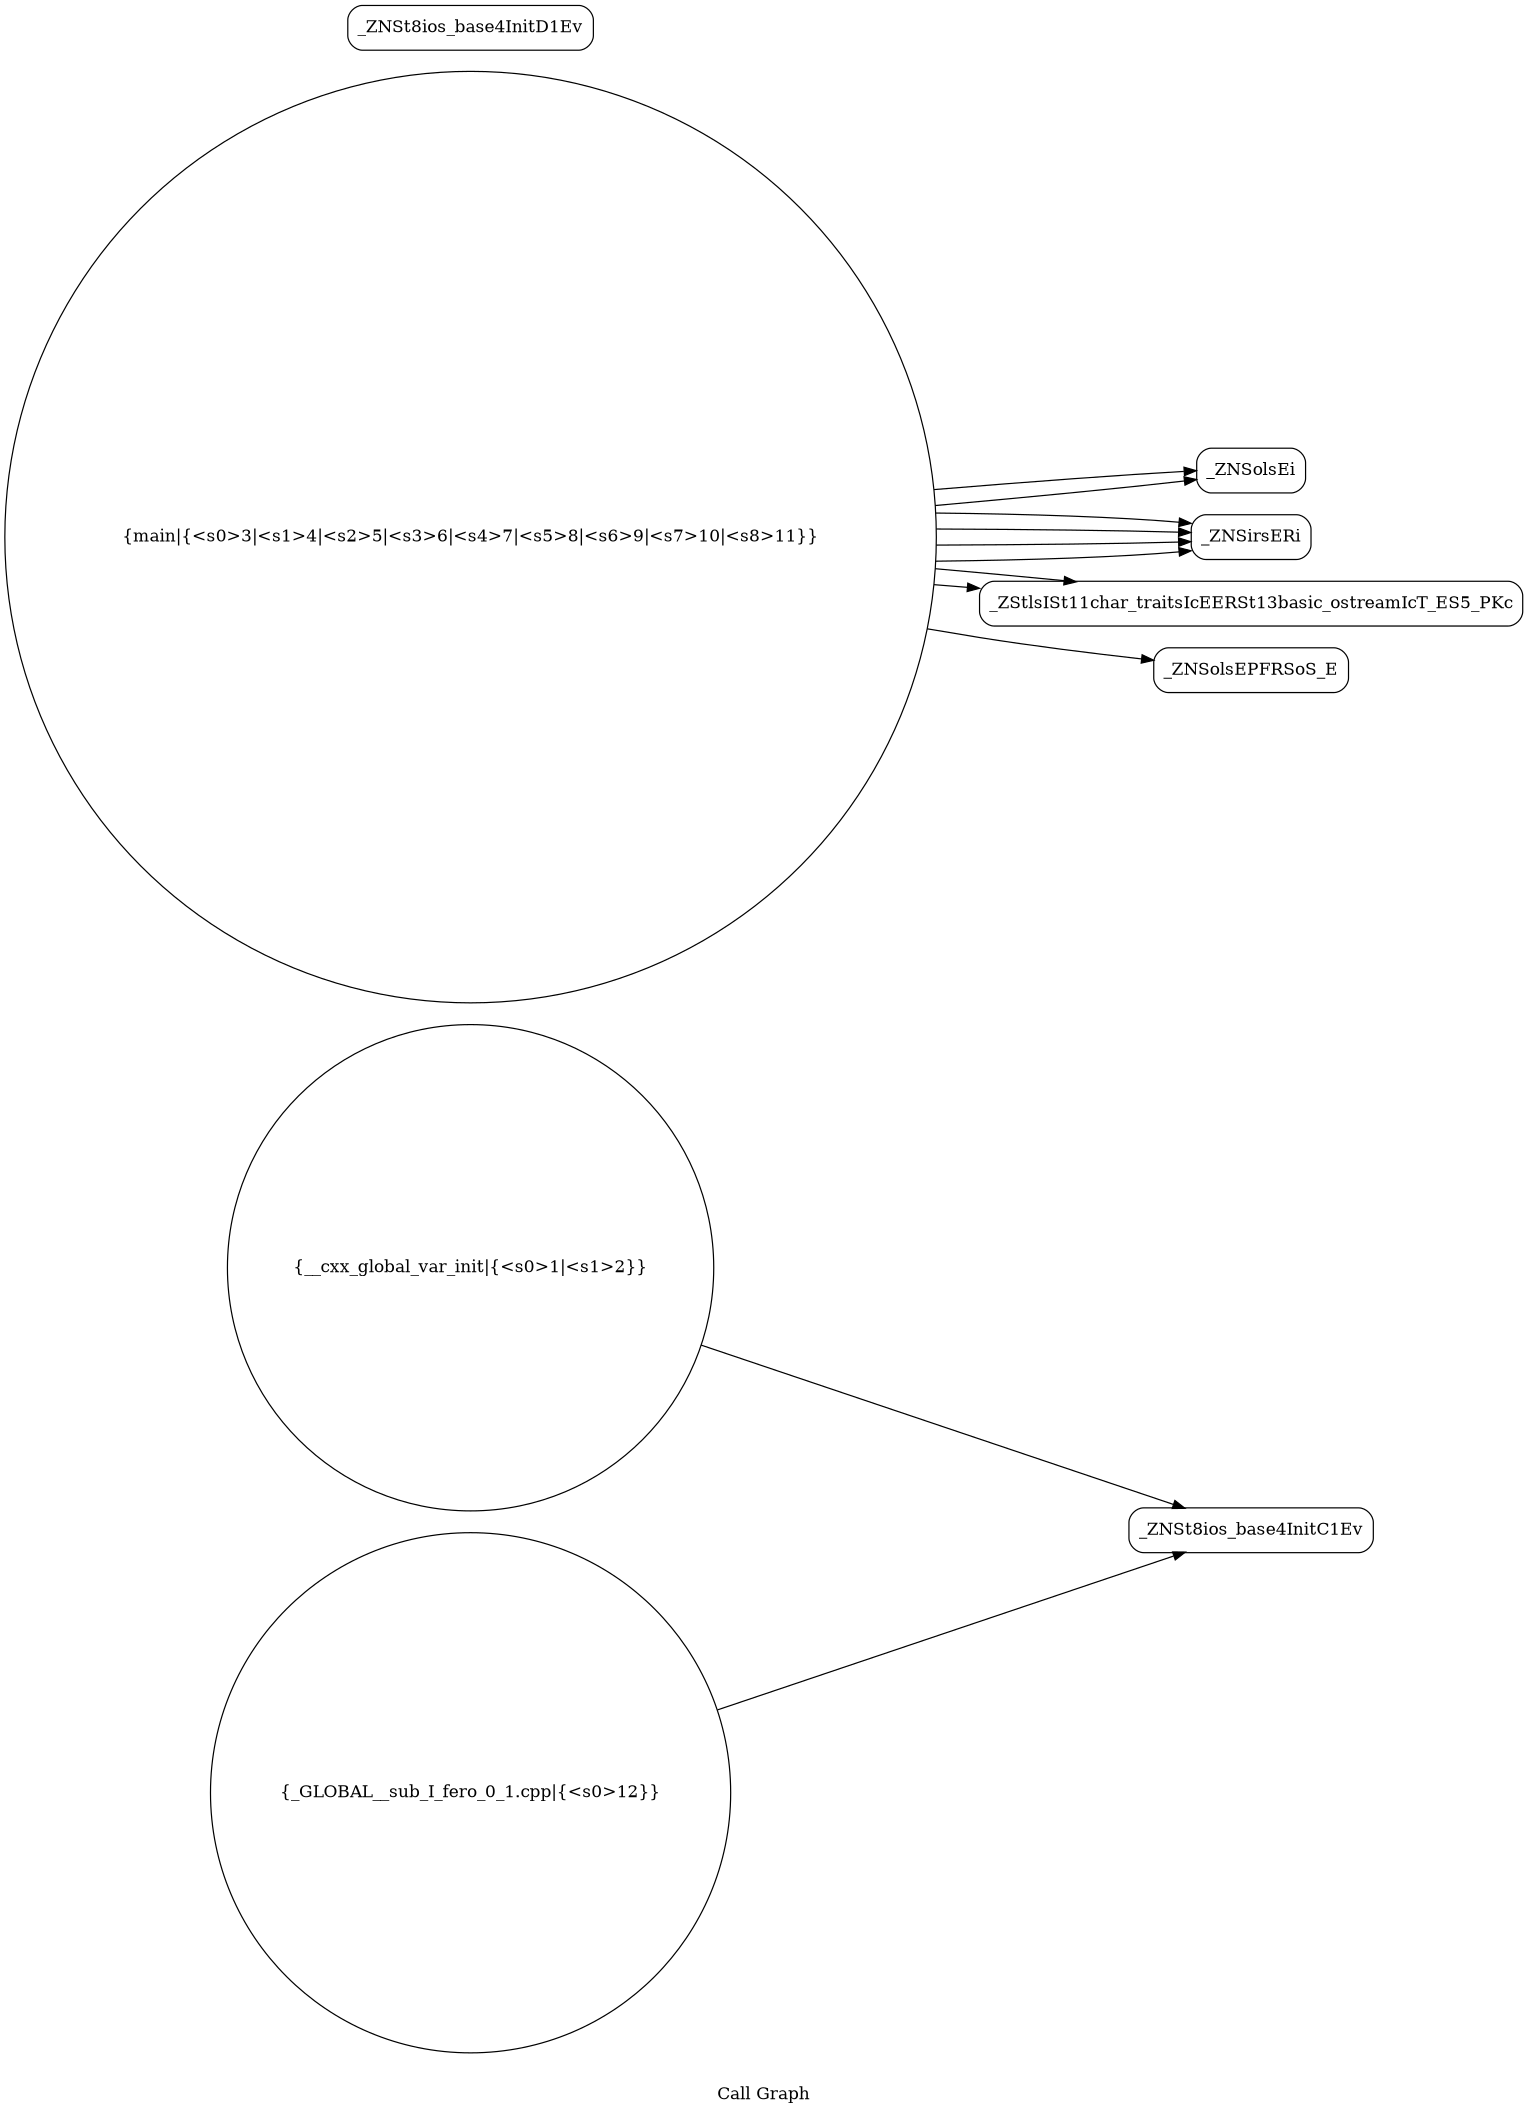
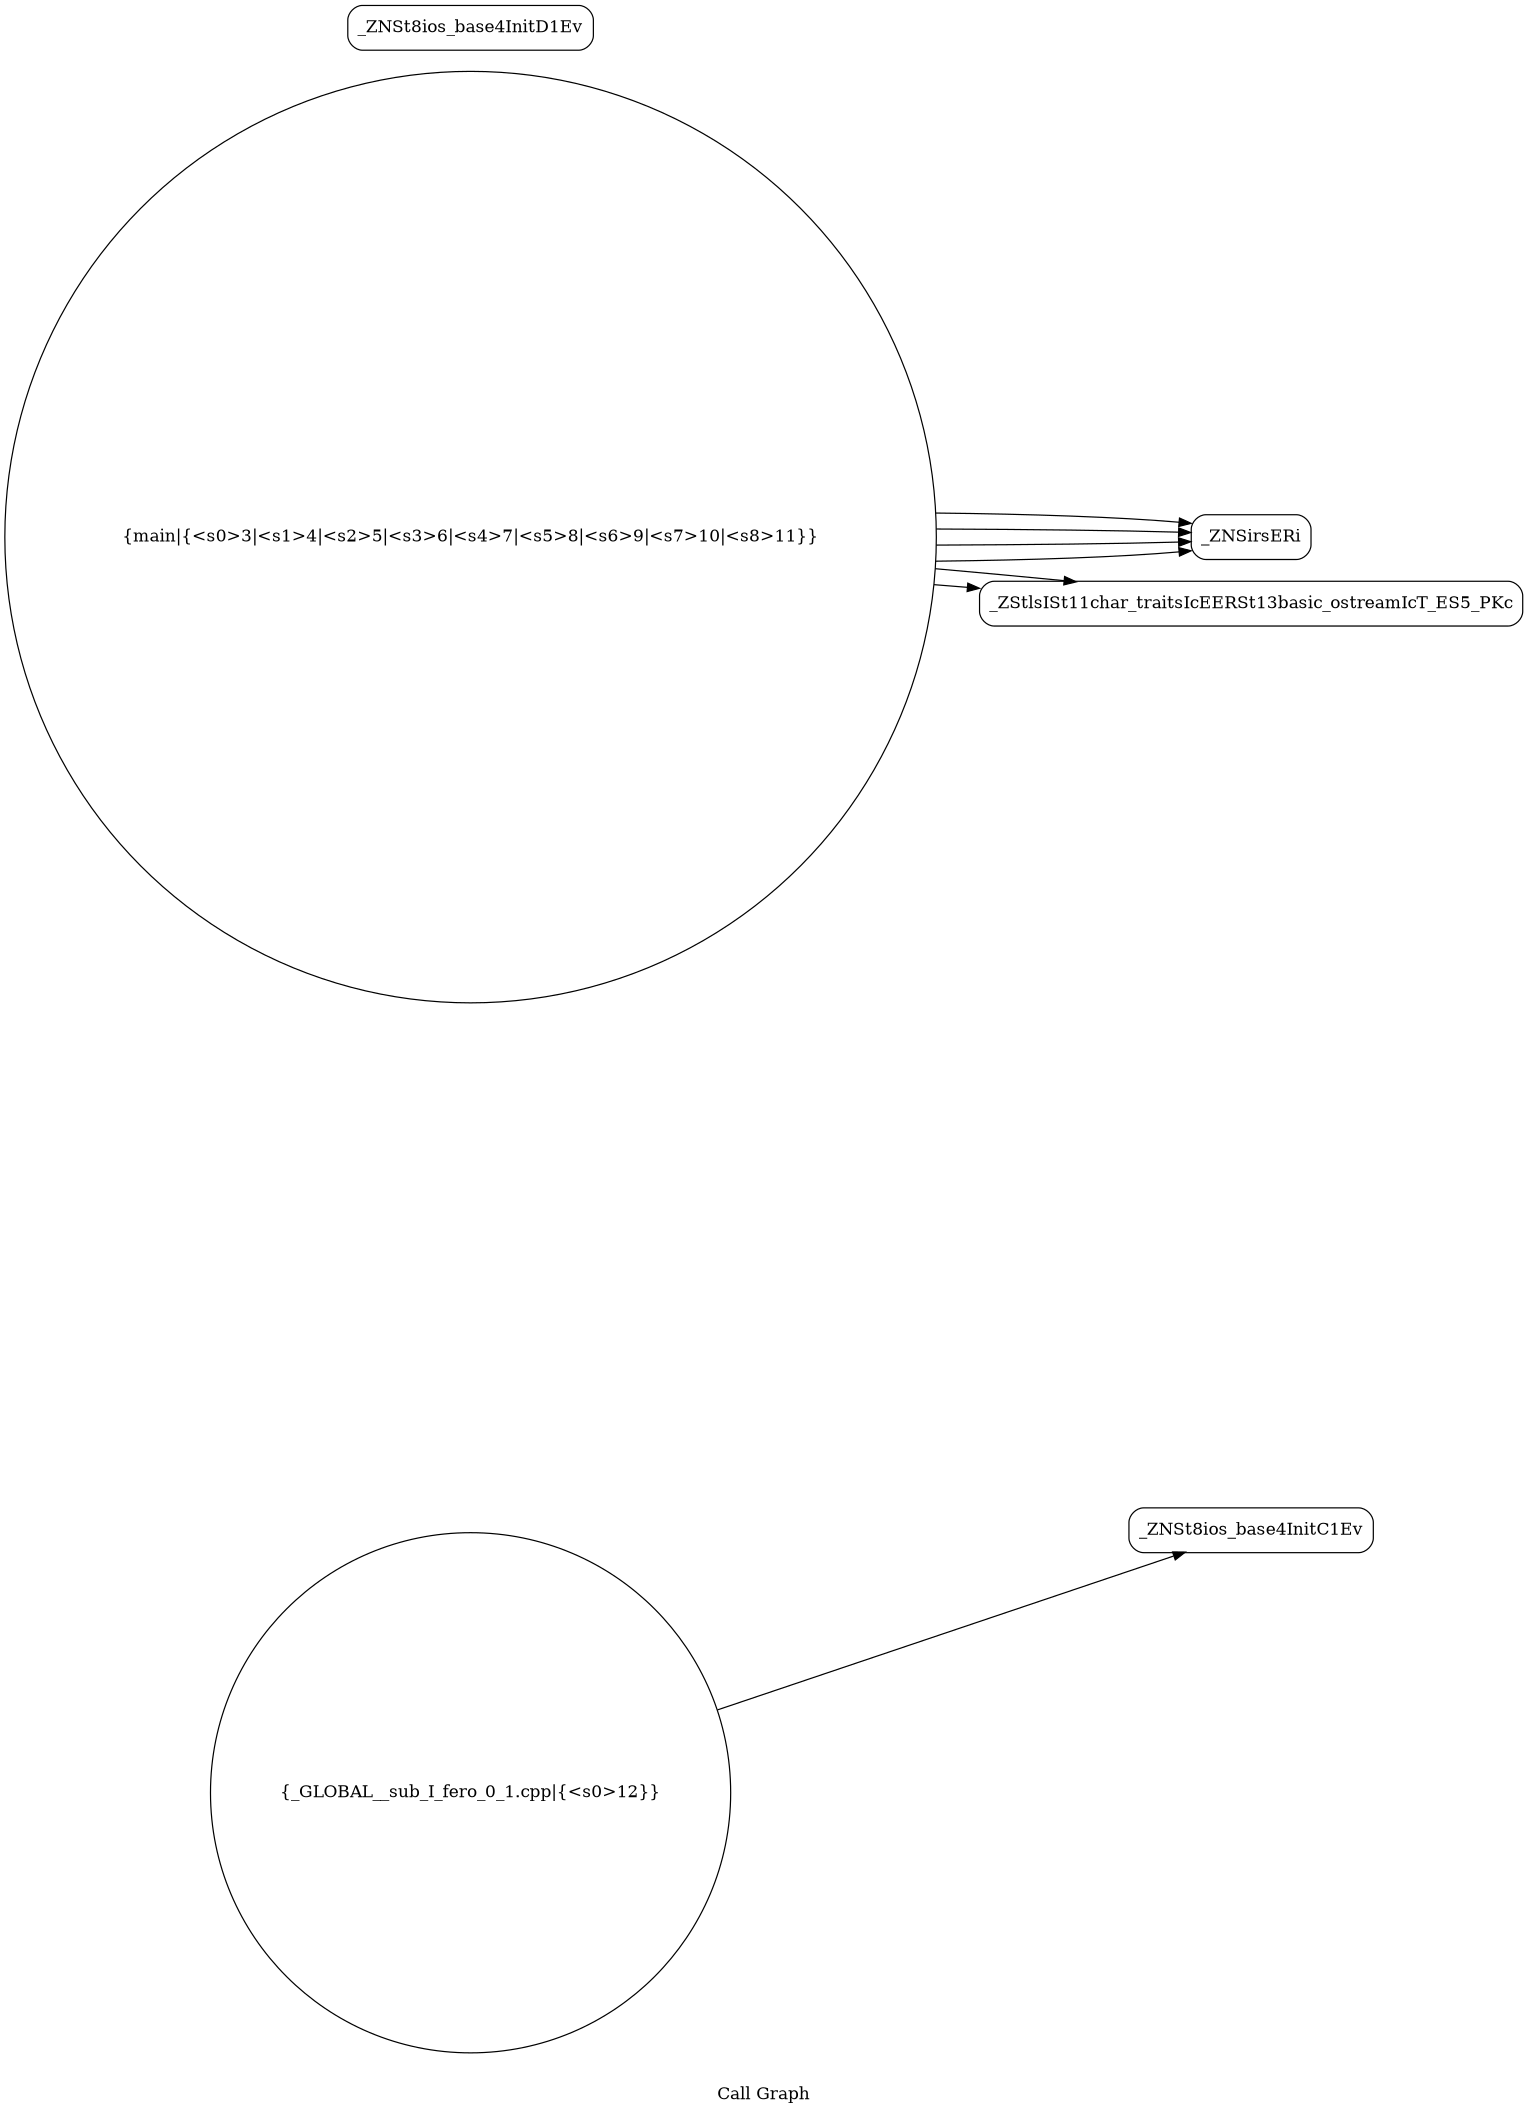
(1251, 471) -> none
(1251, 670) -> none
(471, 1268) -> none
